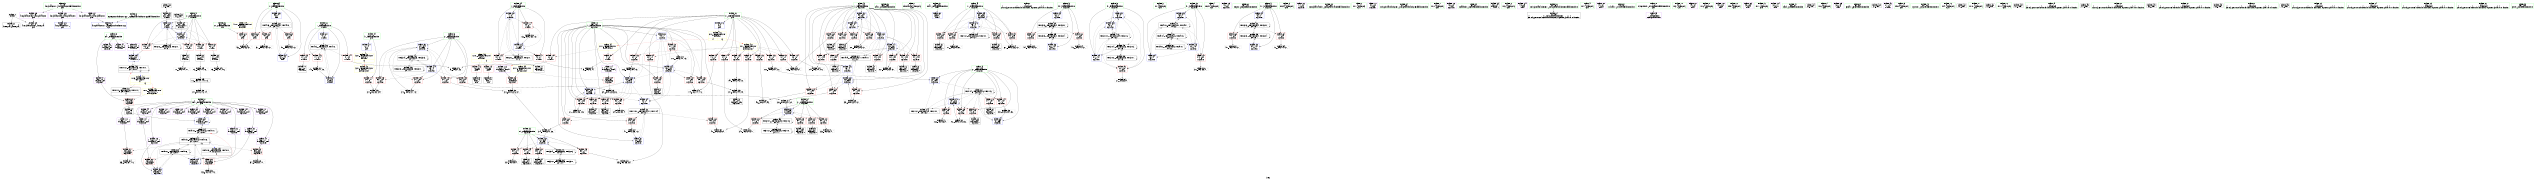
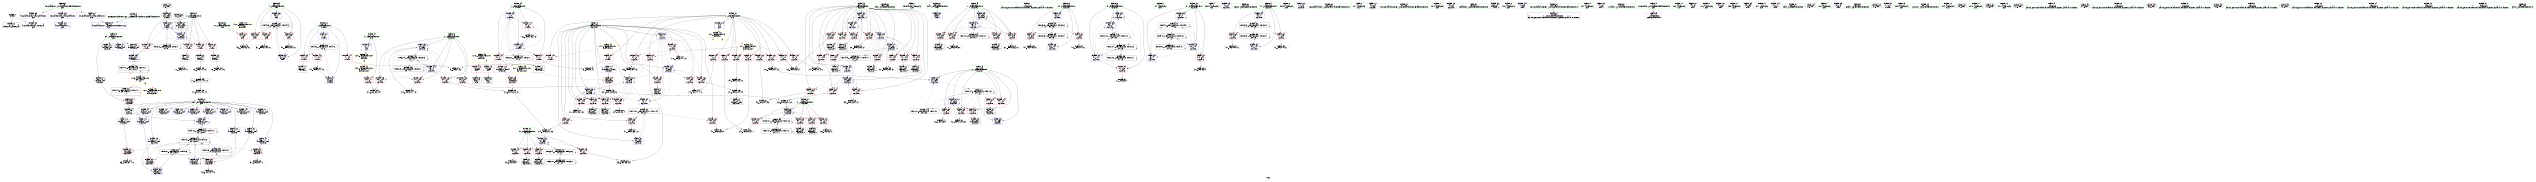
(1006, 111) -> none
